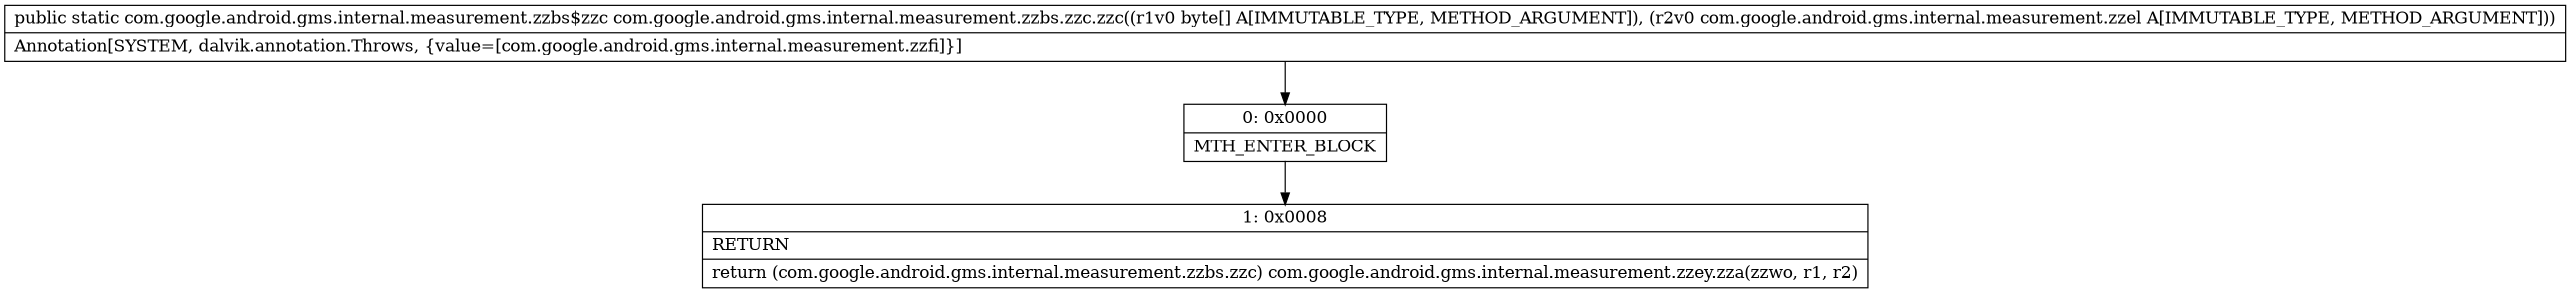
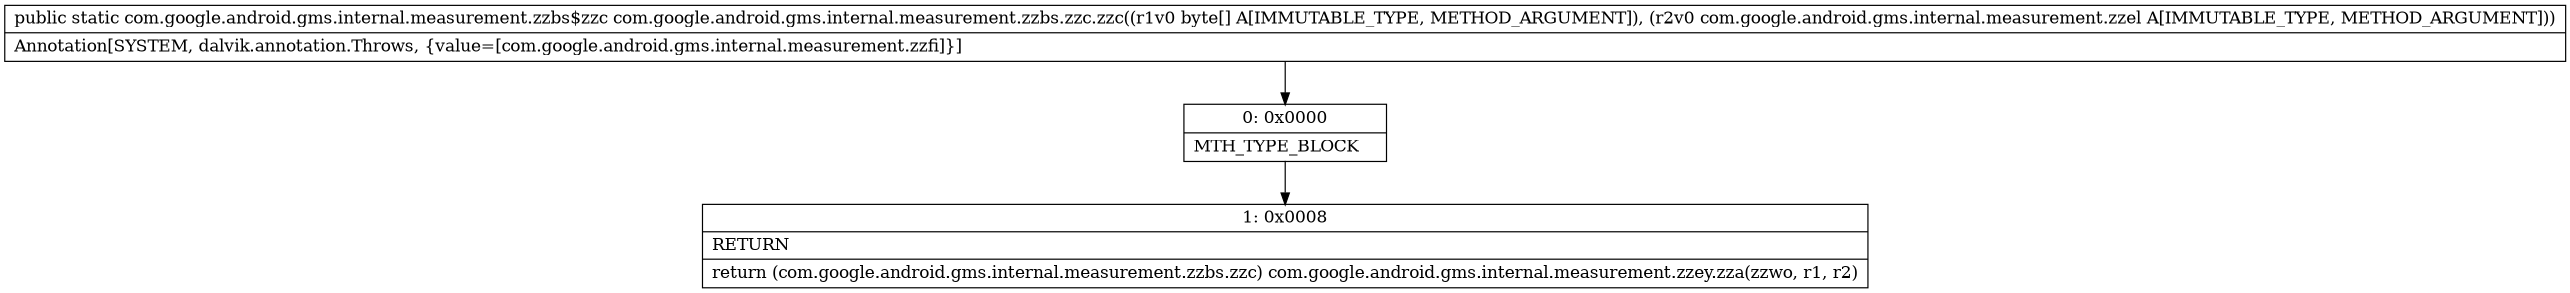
(1285, 147) -> (1276, 147)
